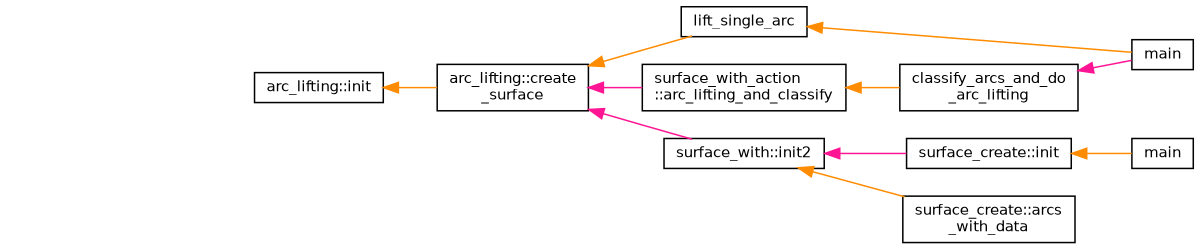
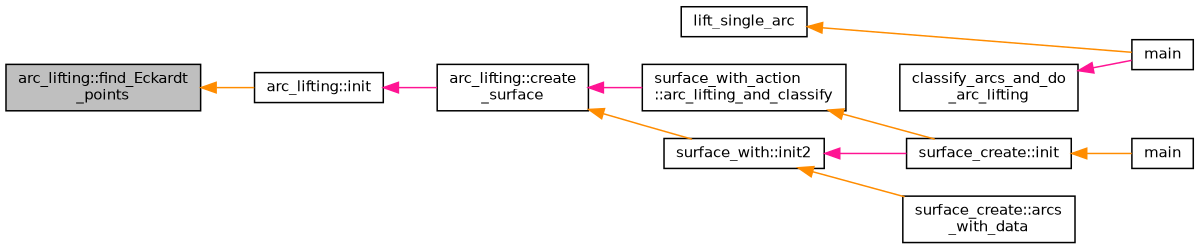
(648, 49) -> none
none -> (103, 88)
(418, 88) -> (418, 88)
(880, 88) -> (889, 127)
(648, 127) -> (648, 127)
